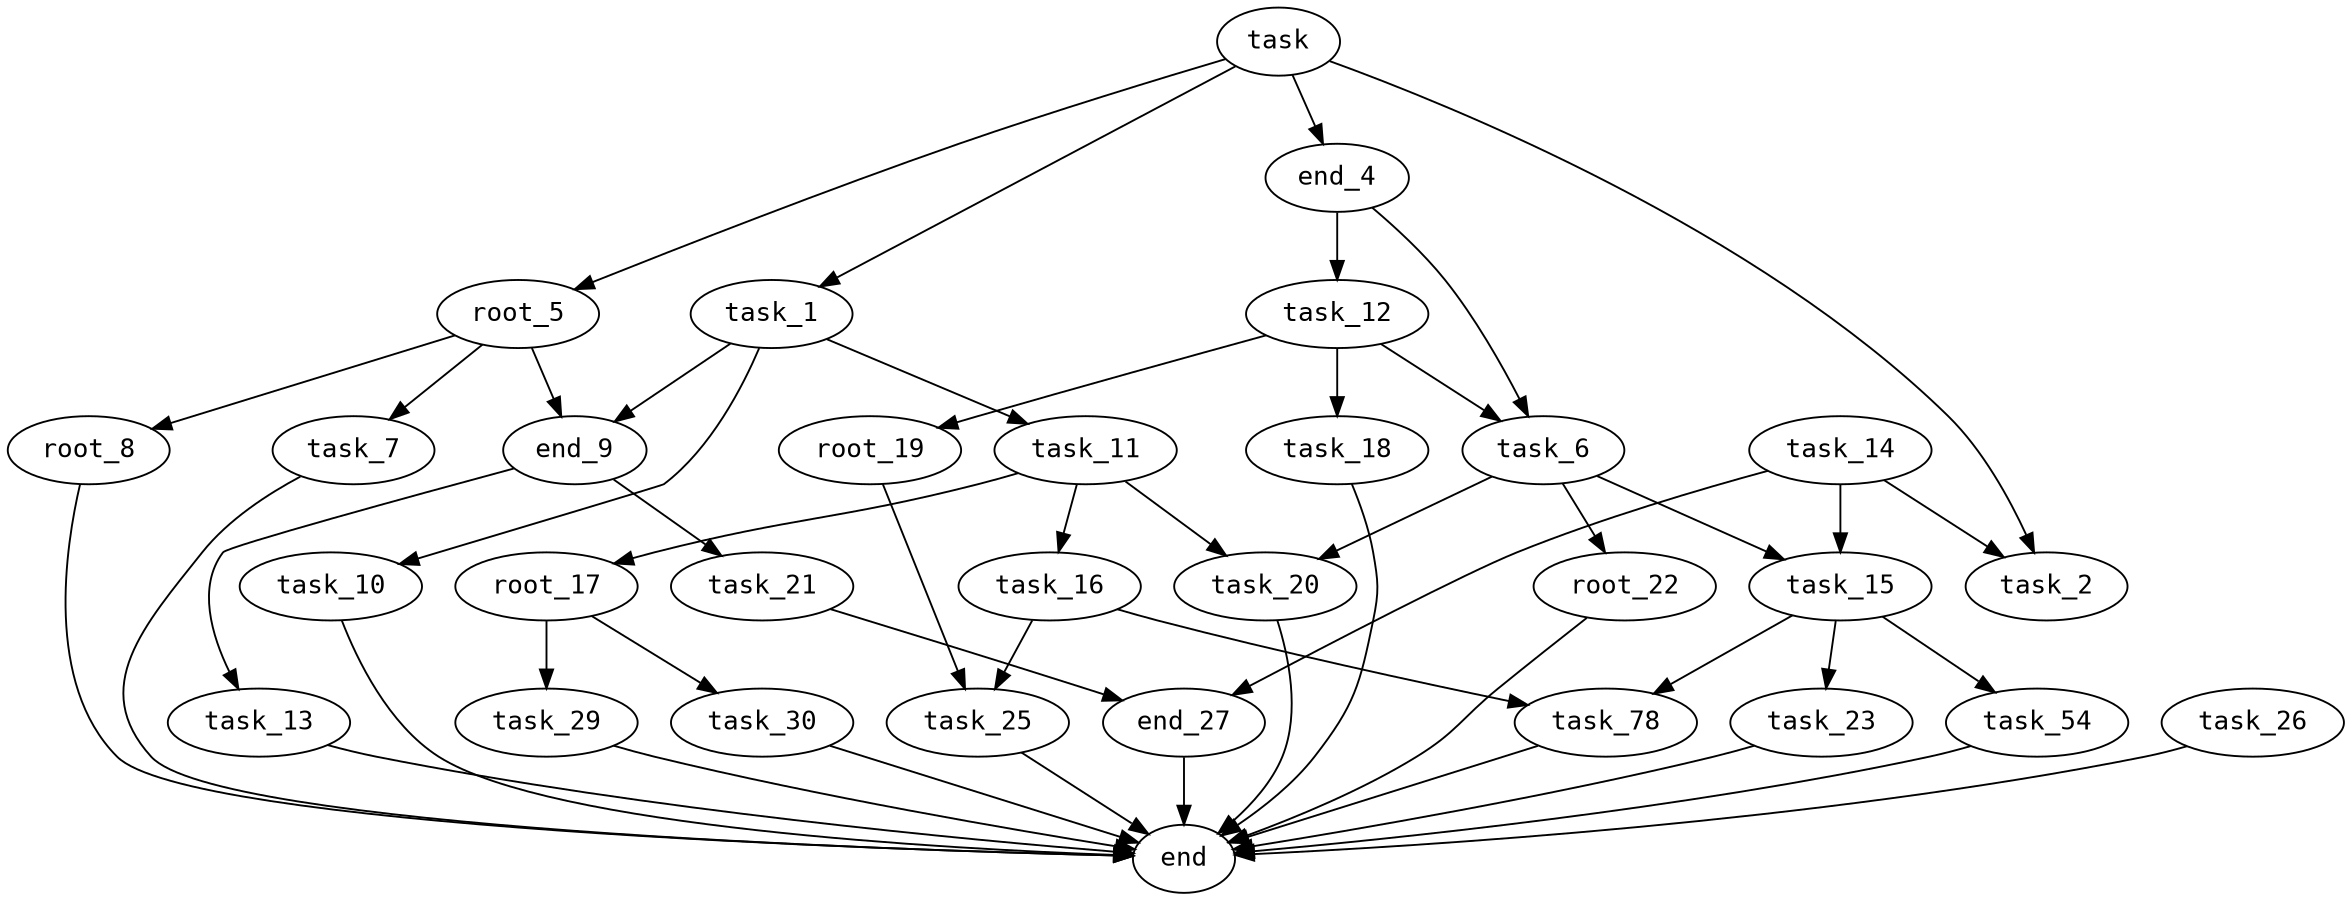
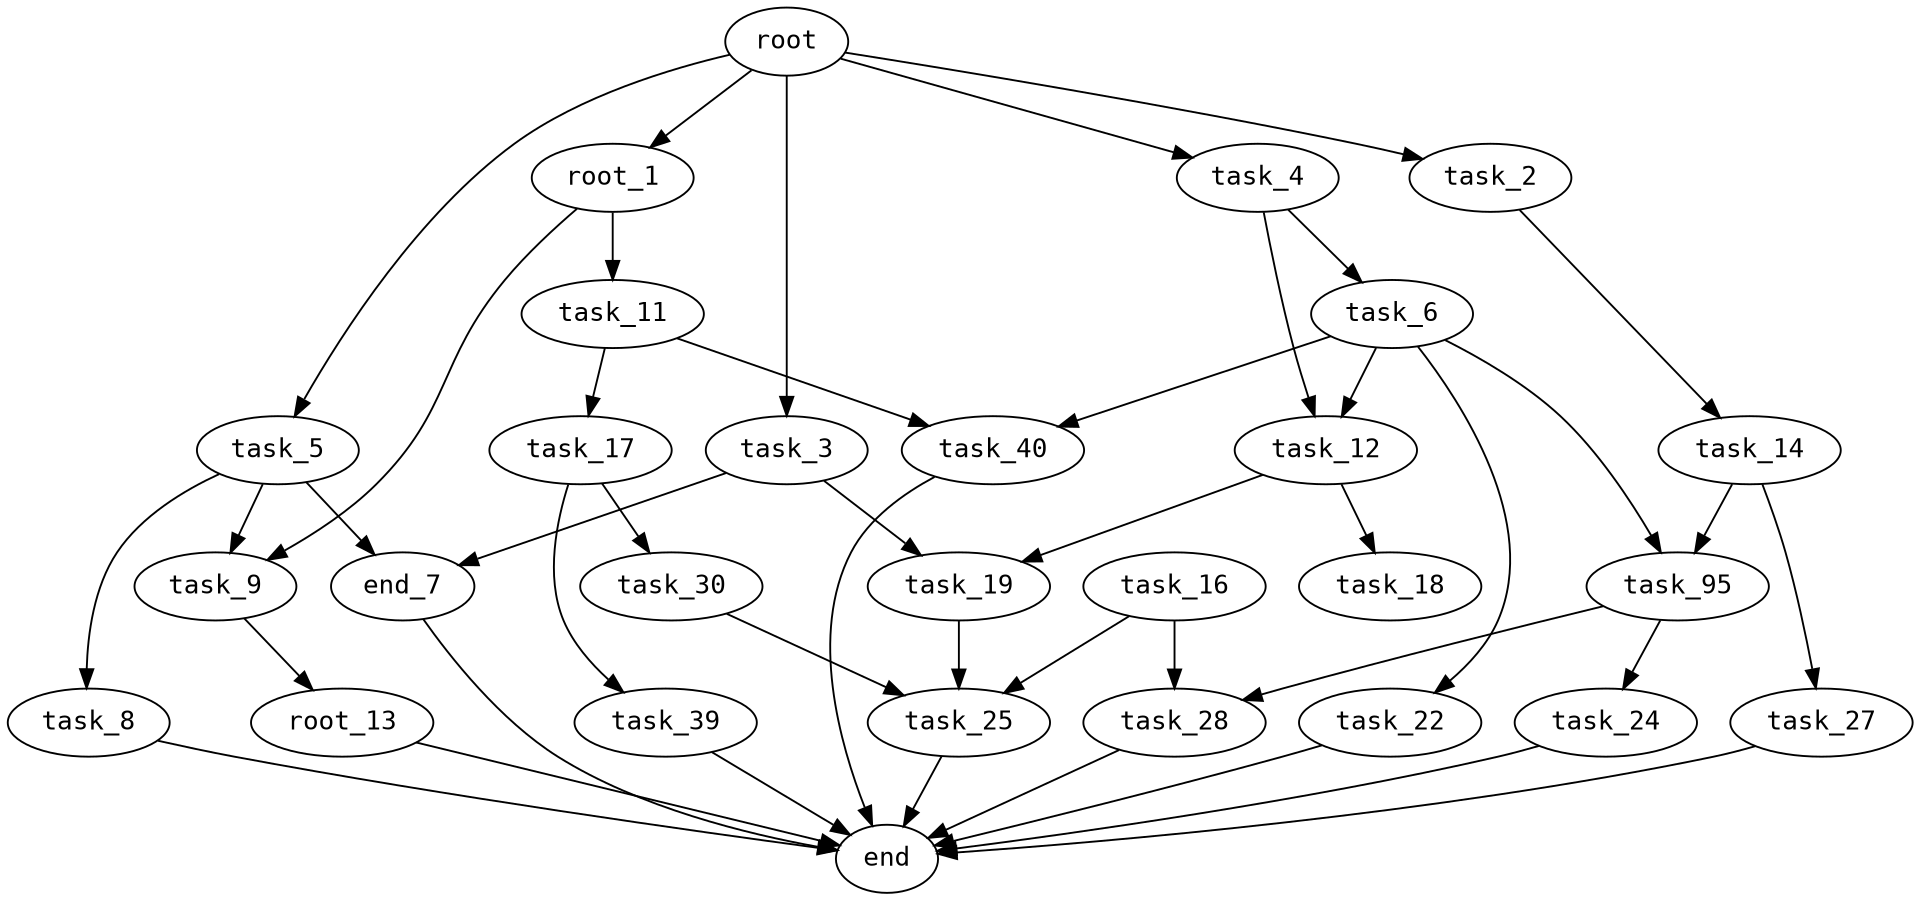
(1279, 42) -> (787, 42)
(1337, 178) -> (1258, 178)
(518, 314) -> (278, 450)
(772, 314) -> (613, 178)
(1432, 377) -> (1363, 374)
(89, 450) -> (89, 723)
(354, 450) -> (403, 586)
(575, 450) -> (215, 586)
none -> (787, 450)
(870, 450) -> (959, 586)
(1070, 509) -> none
(1936, 513) -> (1613, 307)
(331, 586) -> none
(547, 586) -> (581, 450)
(762, 586) -> none
(1265, 586) -> (993, 450)
(1625, 586) -> (1390, 723)
(1840, 586) -> (1678, 586)
(1357, 685) -> none
(259, 723) -> (342, 723)
(547, 723) -> (666, 723)
(1184, 723) -> (1821, 723)
(1606, 723) -> (1175, 723)
(1821, 723) -> none
(2037, 723) -> (1606, 723)
(2253, 723) -> none
(975, 791) -> (806, 651)
